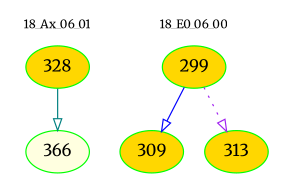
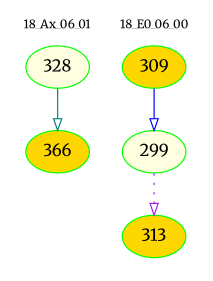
(58, 67) -> (58, 67)
(194, 67) -> (154, 152)
(176, 104) -> (154, 104)
(58, 152) -> (58, 152)
